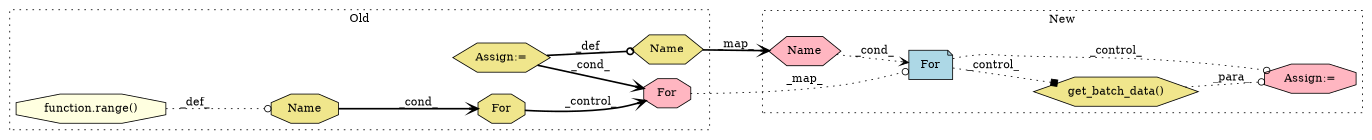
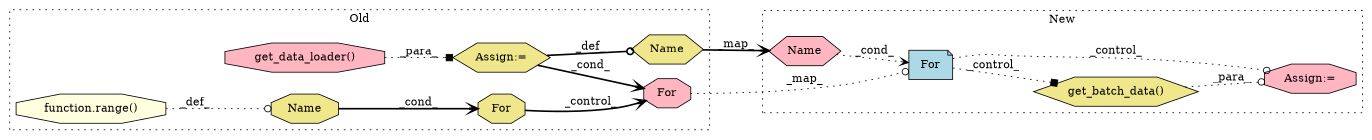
none -> (305, 58)
